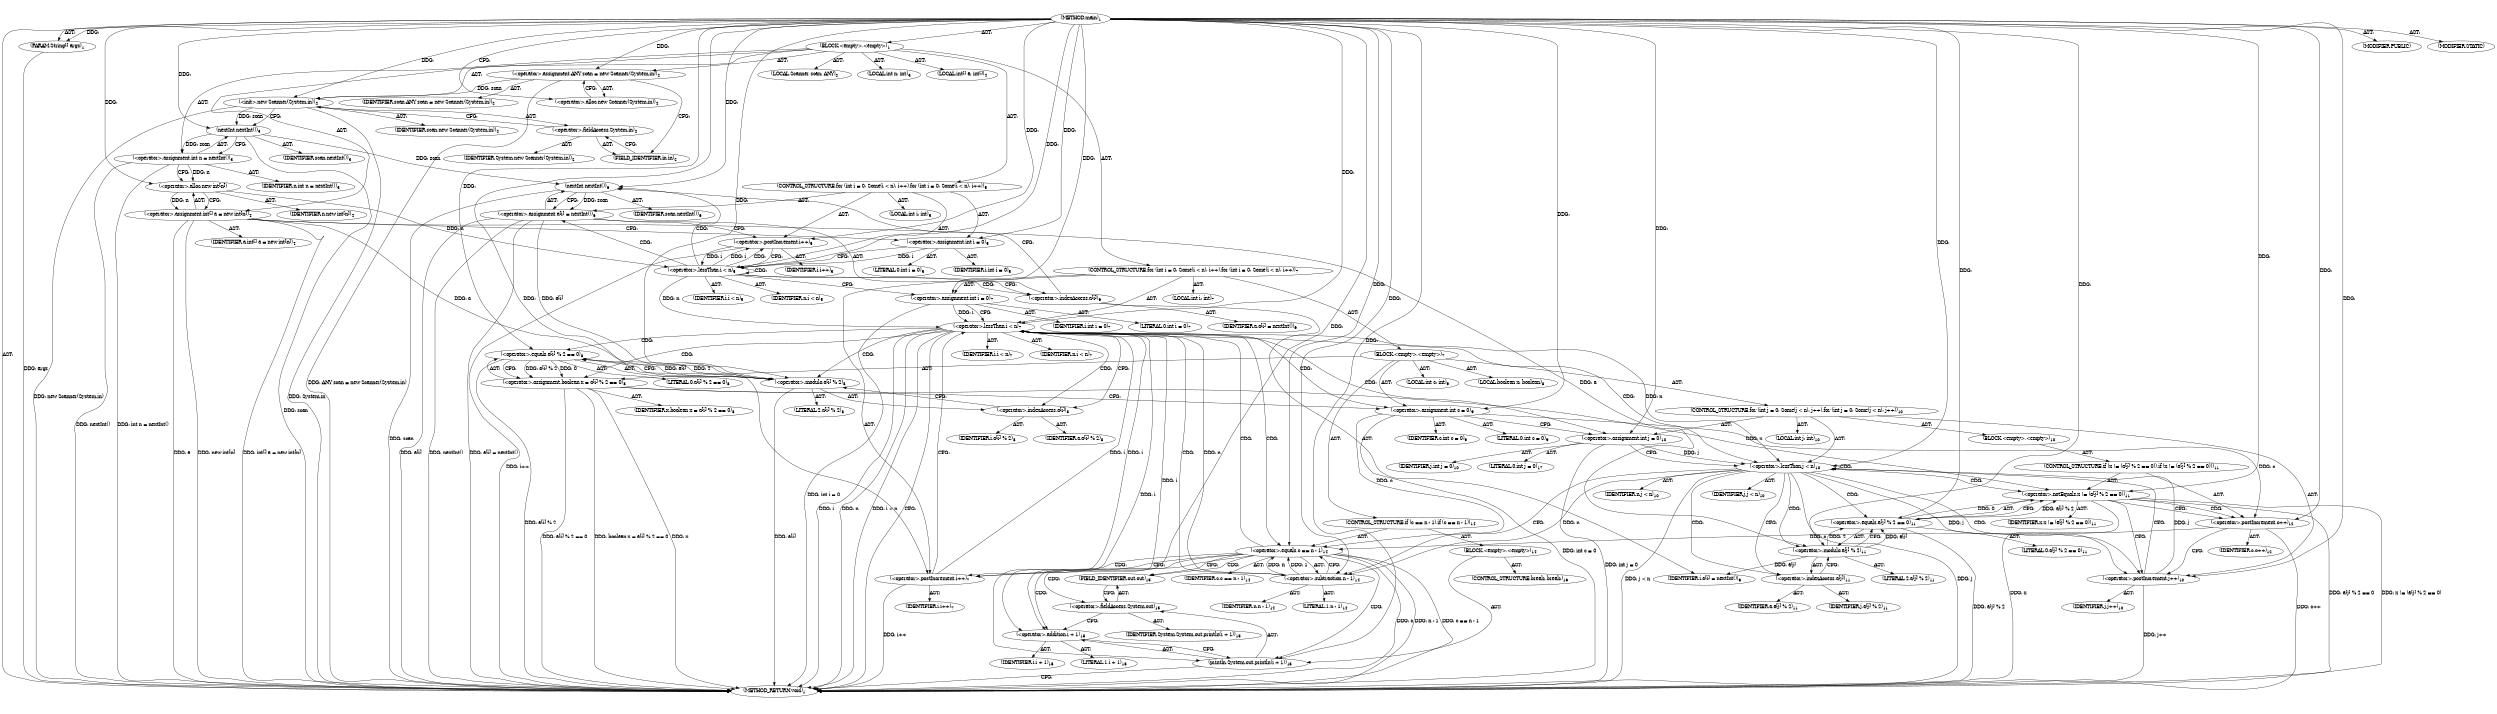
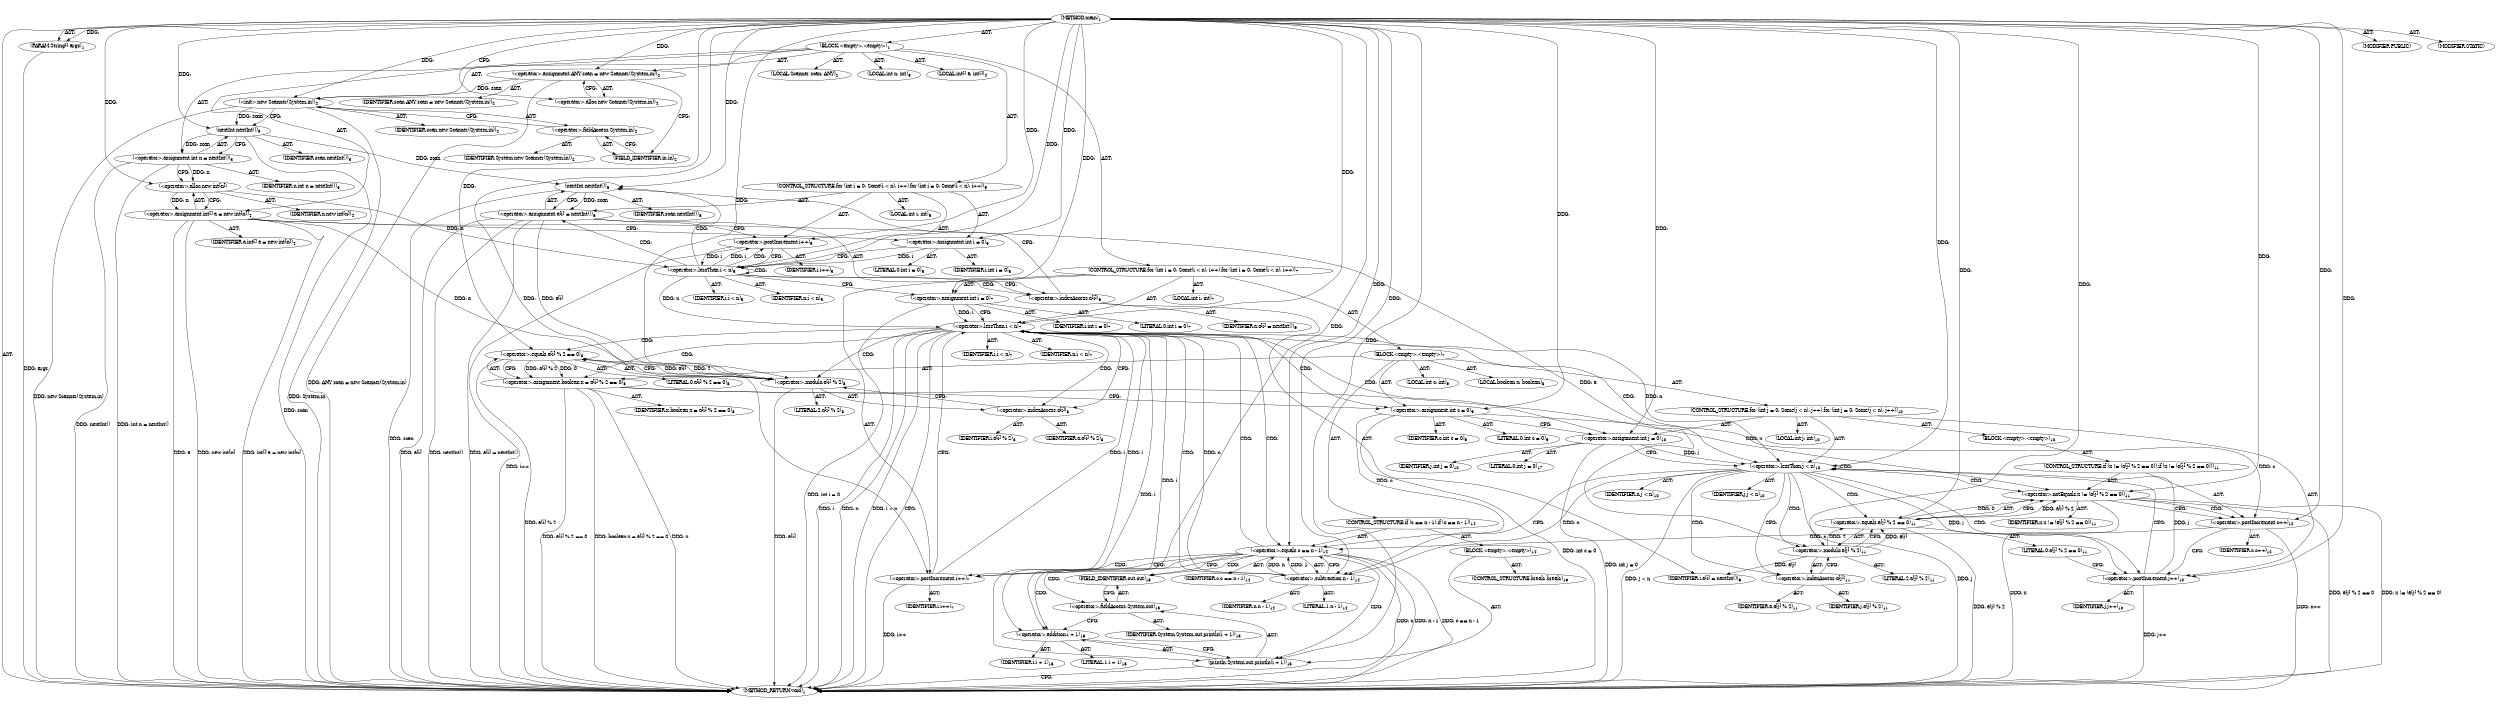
(2132, 530) -> (2089, 567)
